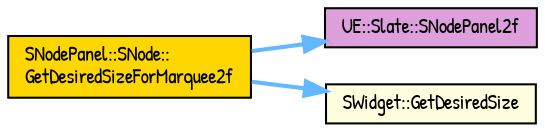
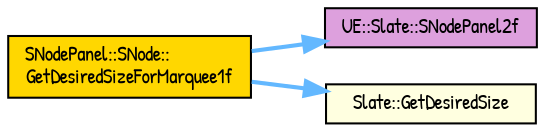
(130, 67) -> (130, 67)
(431, 104) -> (431, 104)
